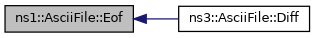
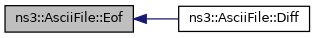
(69, 19) -> (69, 19)
